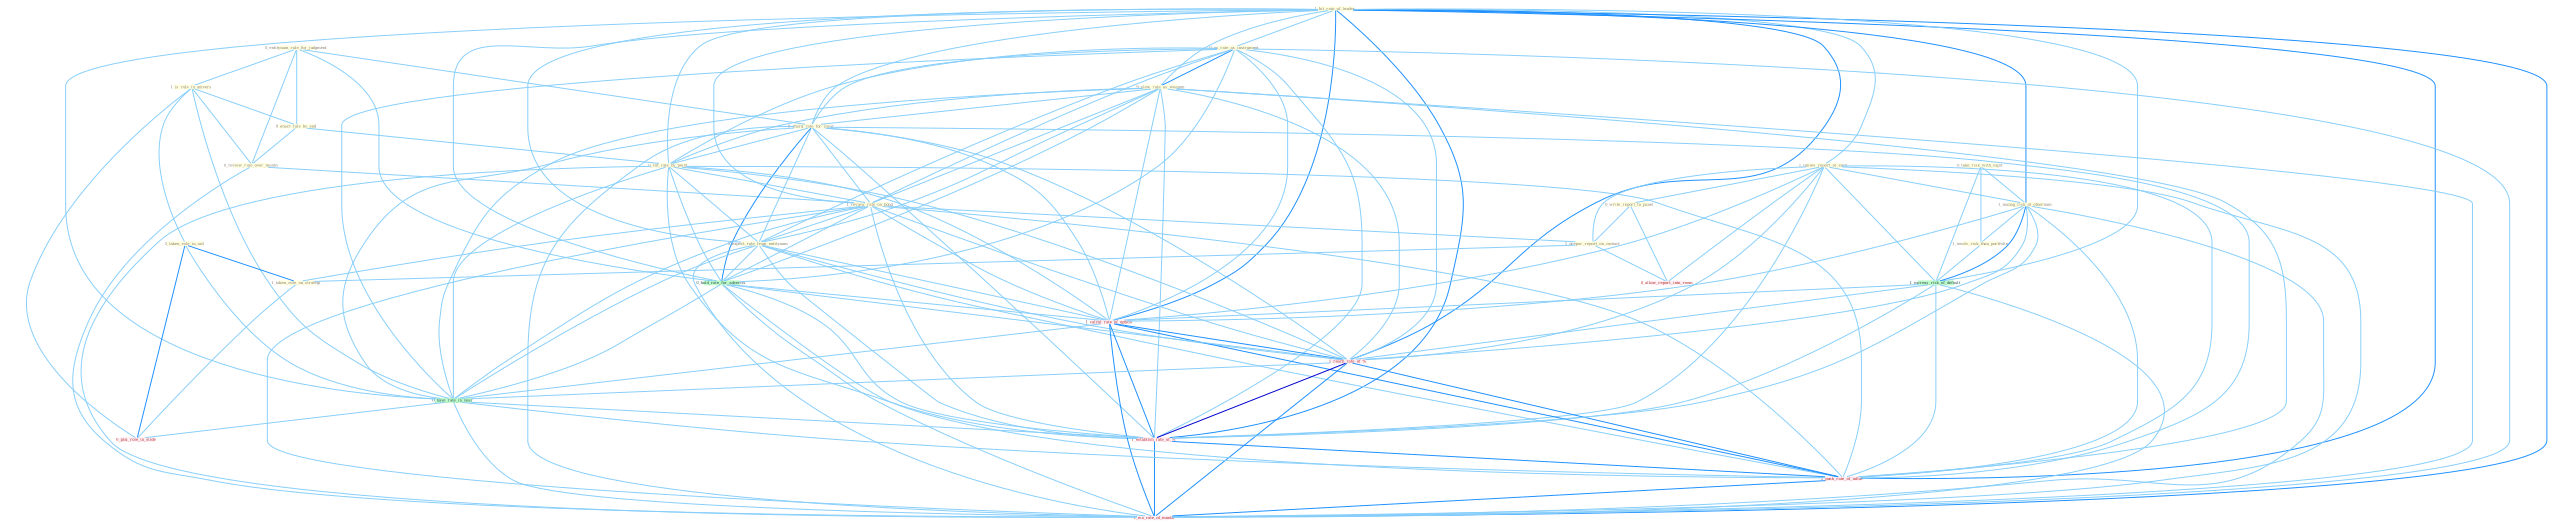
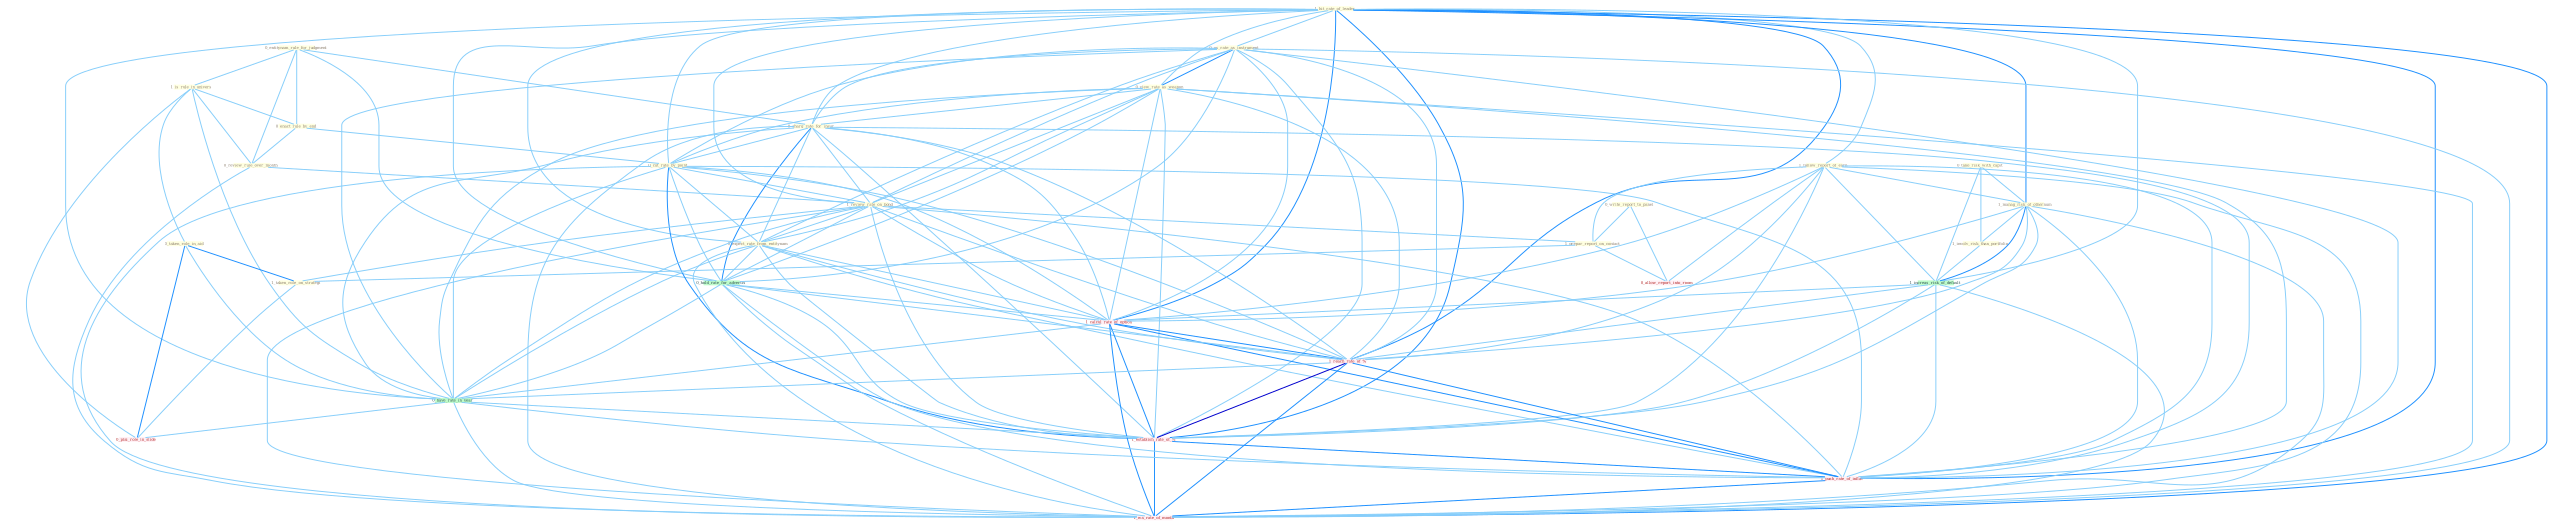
(1160, 87) -> (1160, 87)
none -> (2168, 177)
(1727, 185) -> none
(809, 376) -> (809, 376)
